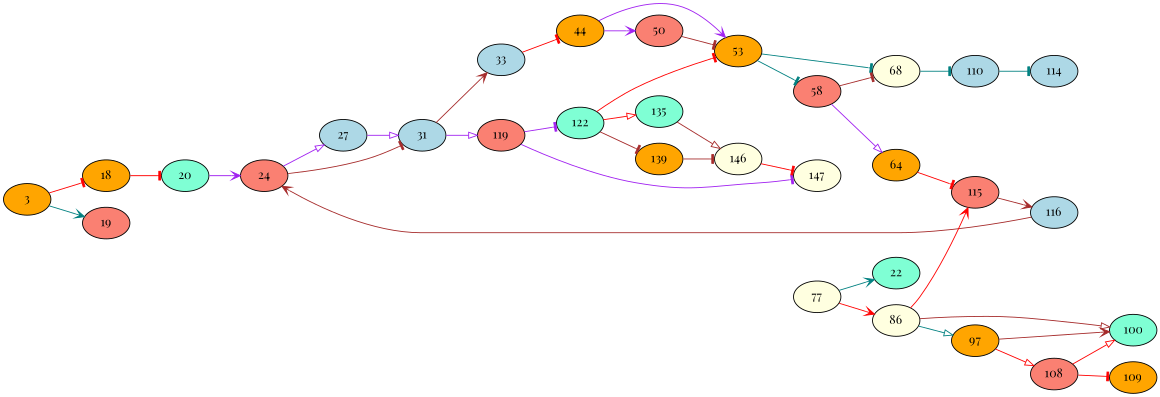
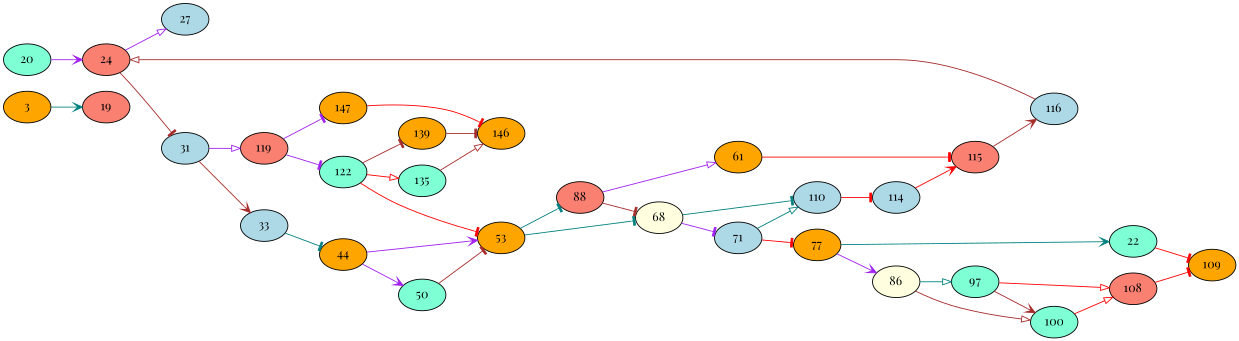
(659, 31) -> (422, 295)
(539, 46) -> (302, 239)
(1013, 71) -> (855, 198)
(817, 91) -> (580, 198)
(378, 135) -> none
(738, 159) -> (501, 133)
(896, 165) -> (738, 157)
(775, 167) -> (424, 106)
(106, 176) -> none
(817, 176) -> (343, 108)
(657, 233) -> (590, 60)
none -> (738, 238)
none -> (1171, 253)
(941, 264) -> (932, 179)
(817, 297) -> (817, 245)
(853, 307) -> (853, 261)
(975, 341) -> (975, 282)
(1090, 354) -> (1090, 307)
